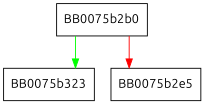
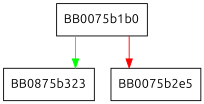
(102, 20) -> (102, 20)
(49, 84) -> (49, 84)
